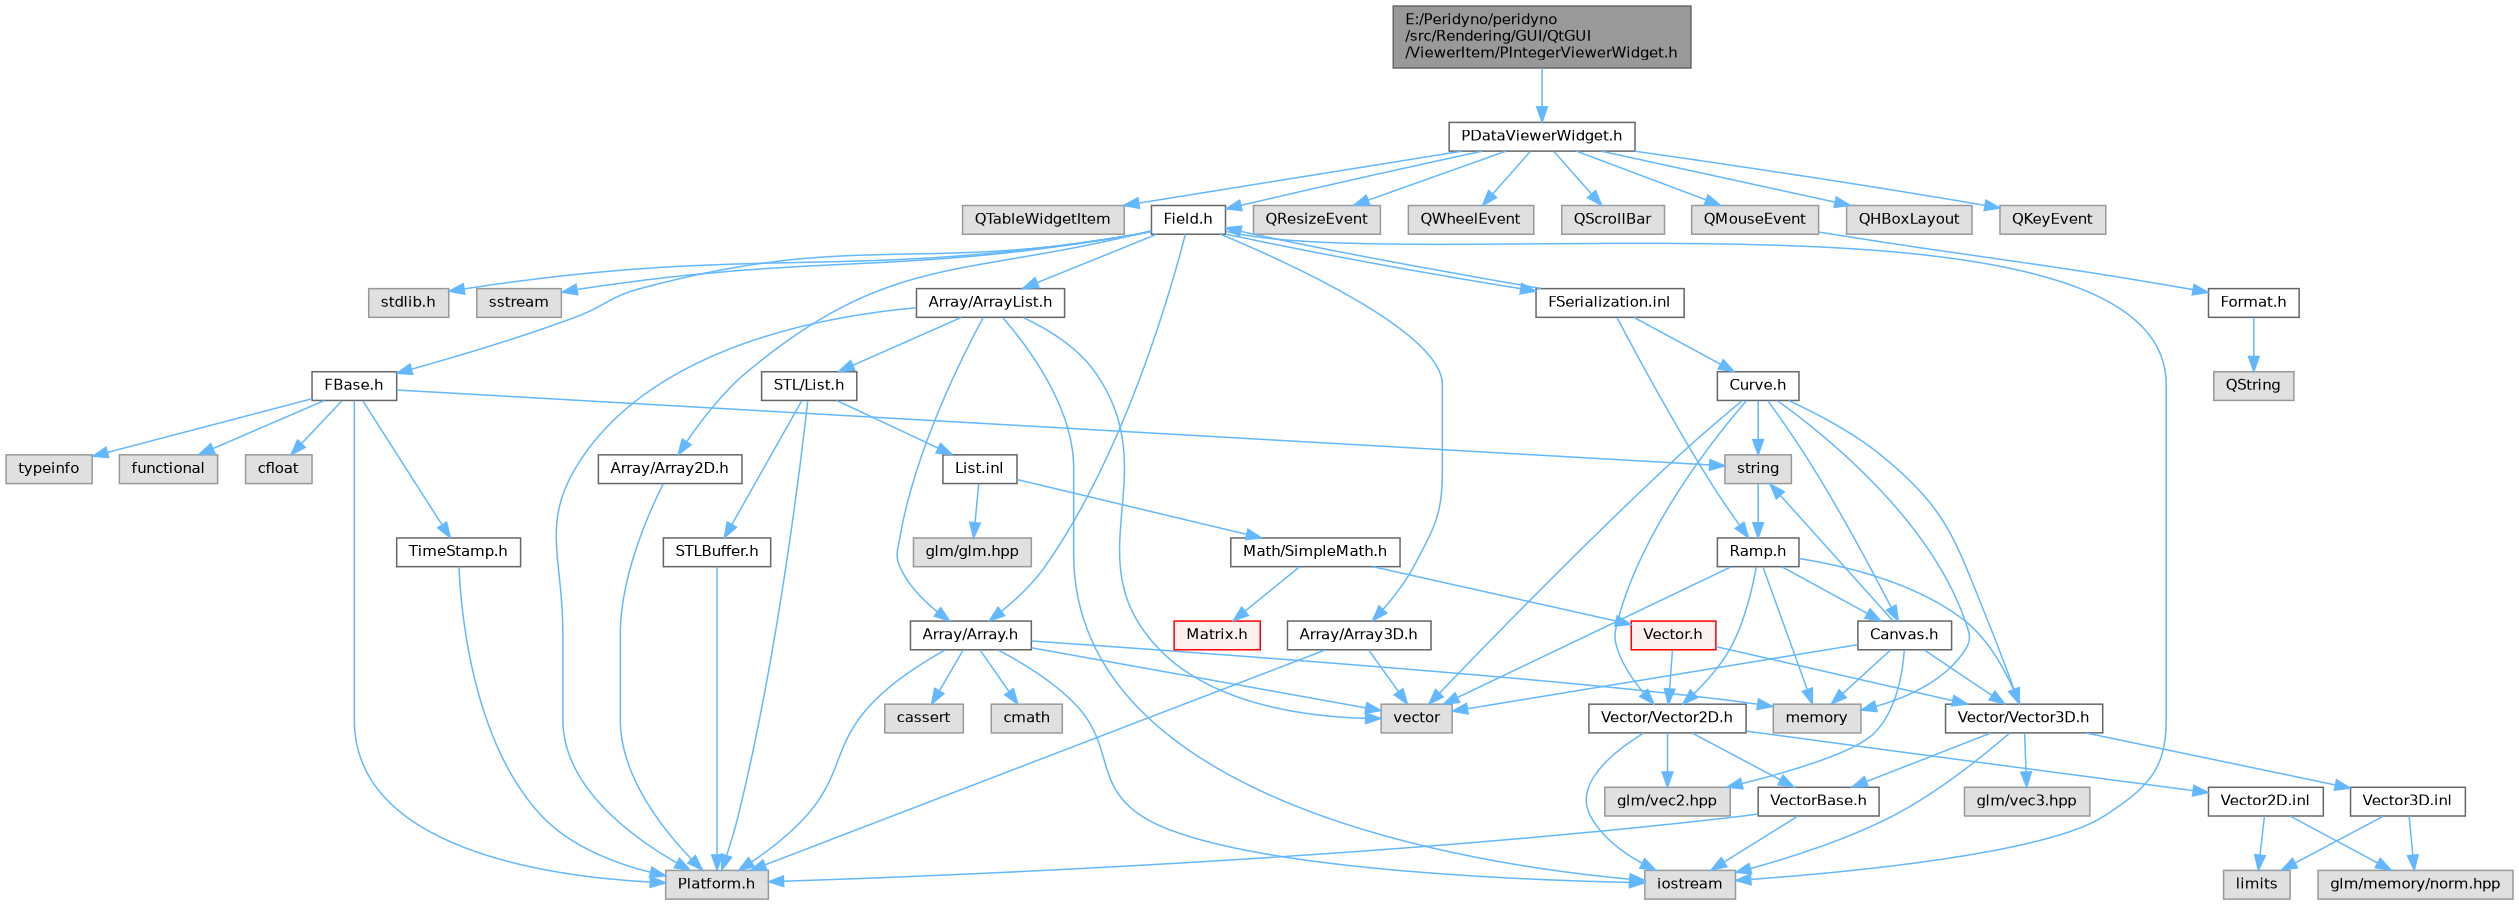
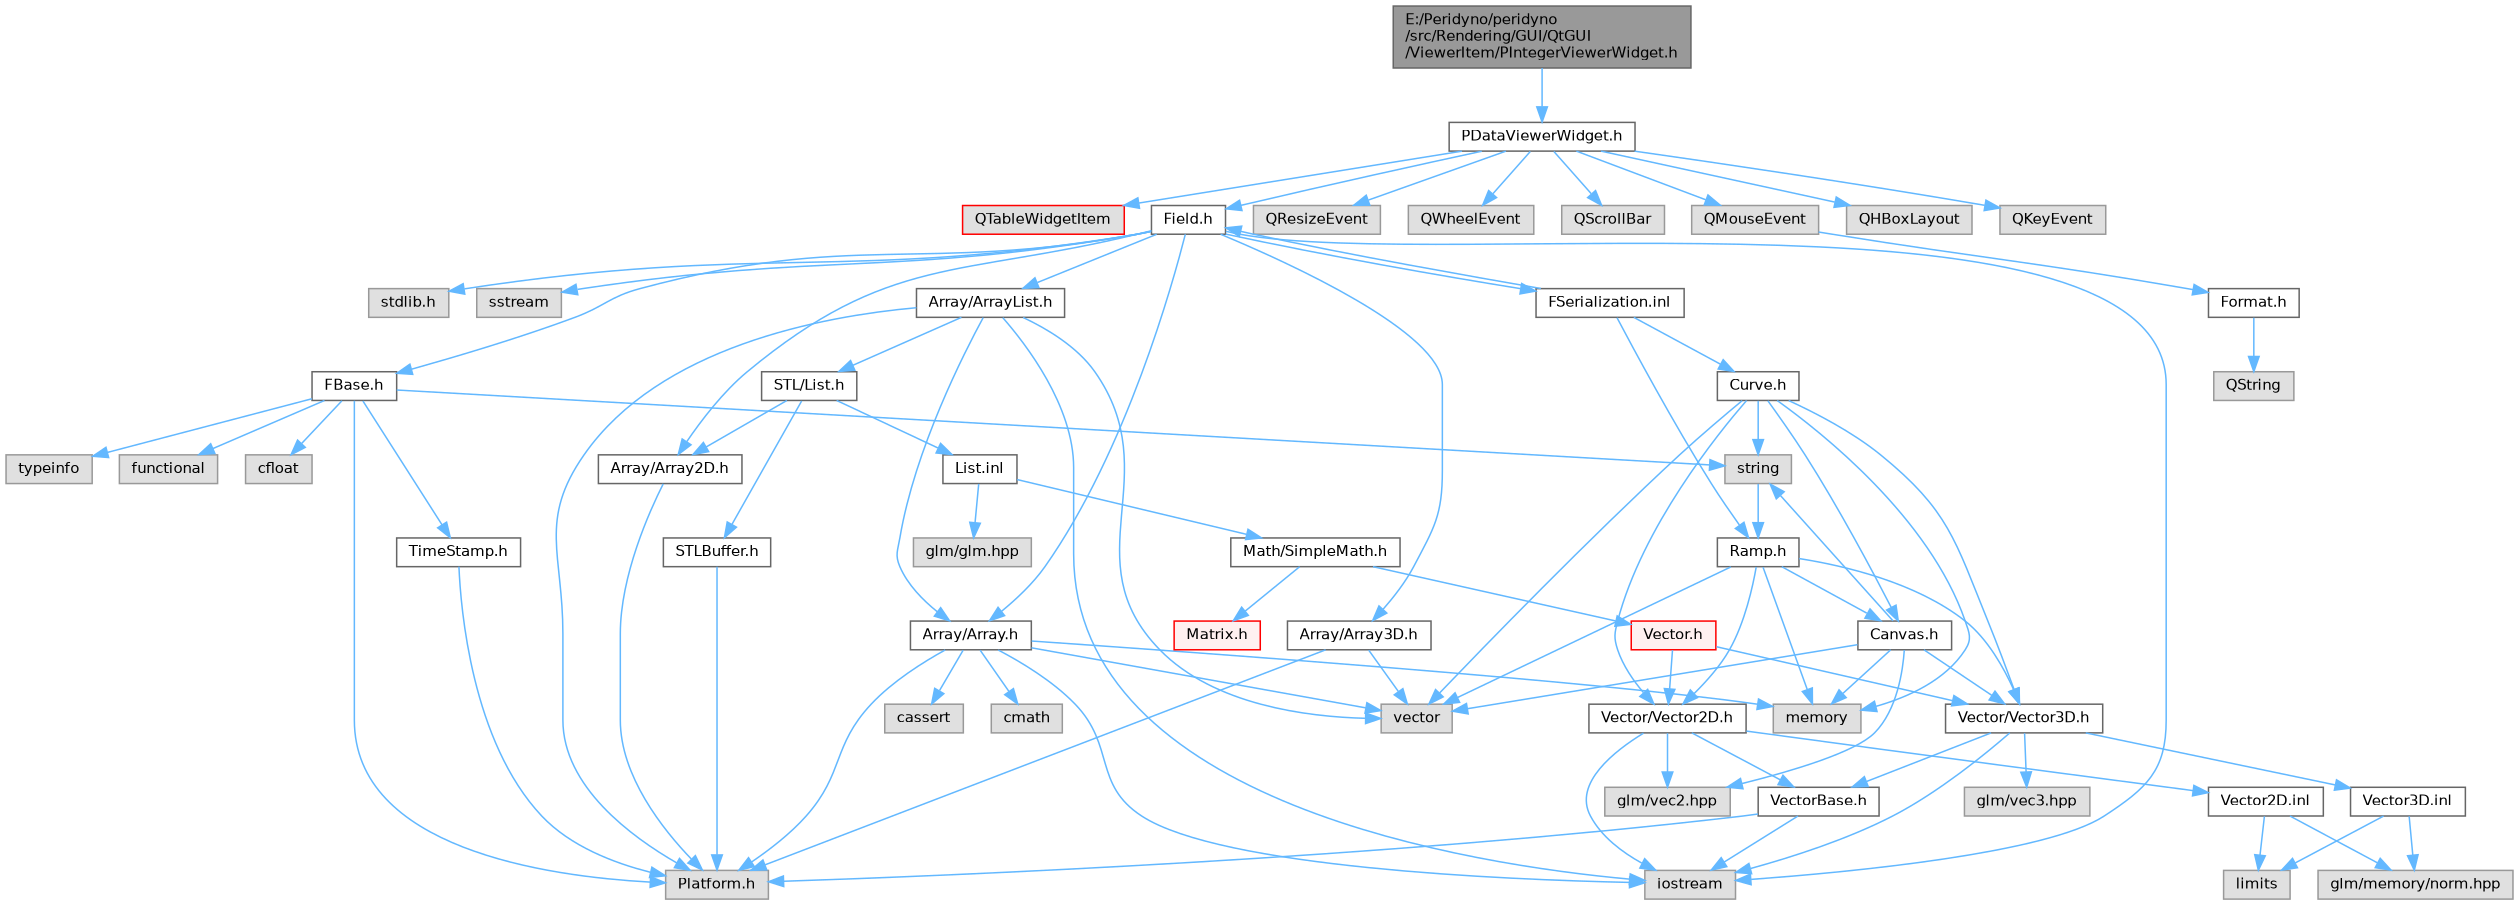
(1043, 220) -> (1043, 220)
(776, 630) -> (747, 424)
